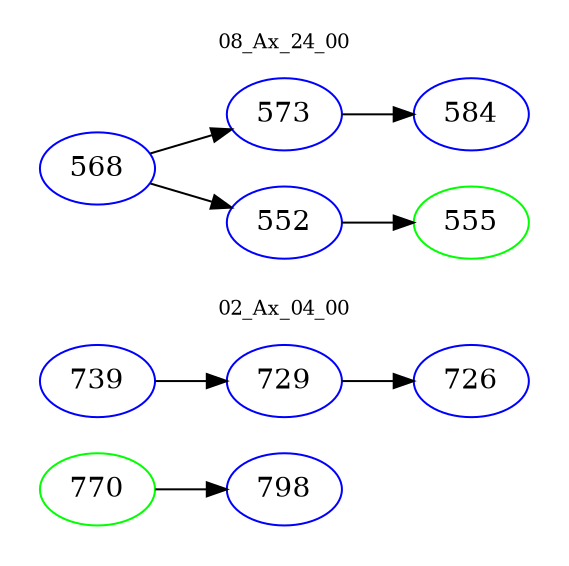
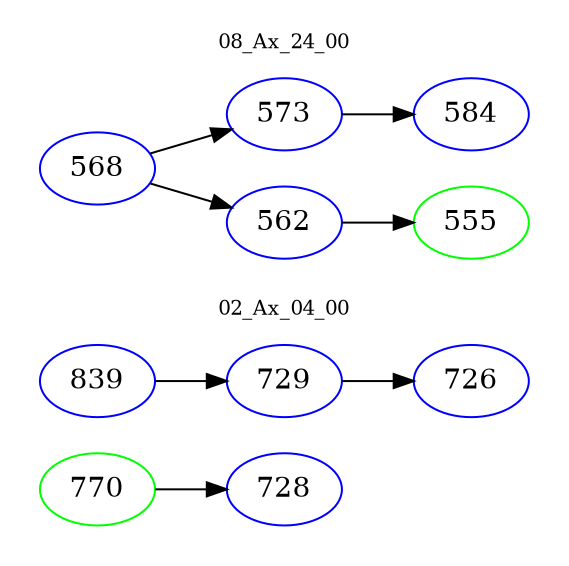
(284, 223) -> (284, 223)
(97, 381) -> (97, 381)
(284, 489) -> (284, 489)
